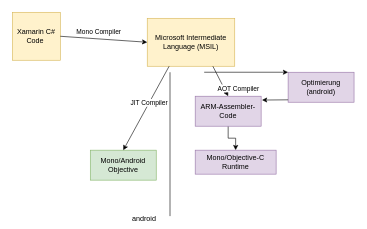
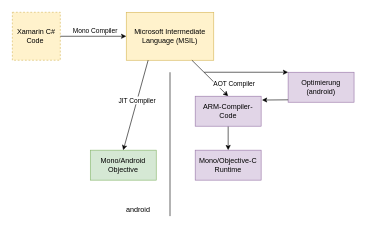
(36, 36) -> (36, 36)
(191, 42) -> (170, 36)
(228, 111) -> (228, 111)
(236, 162) -> (228, 165)
(144, 219) -> (138, 210)
